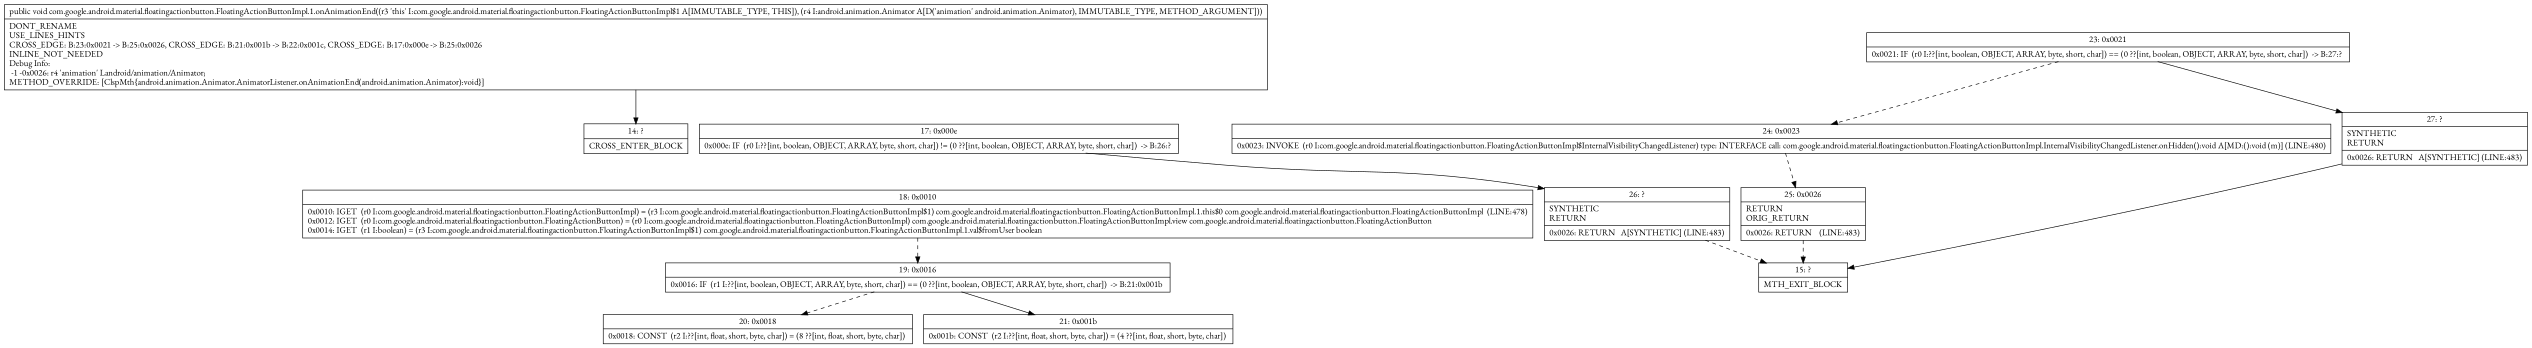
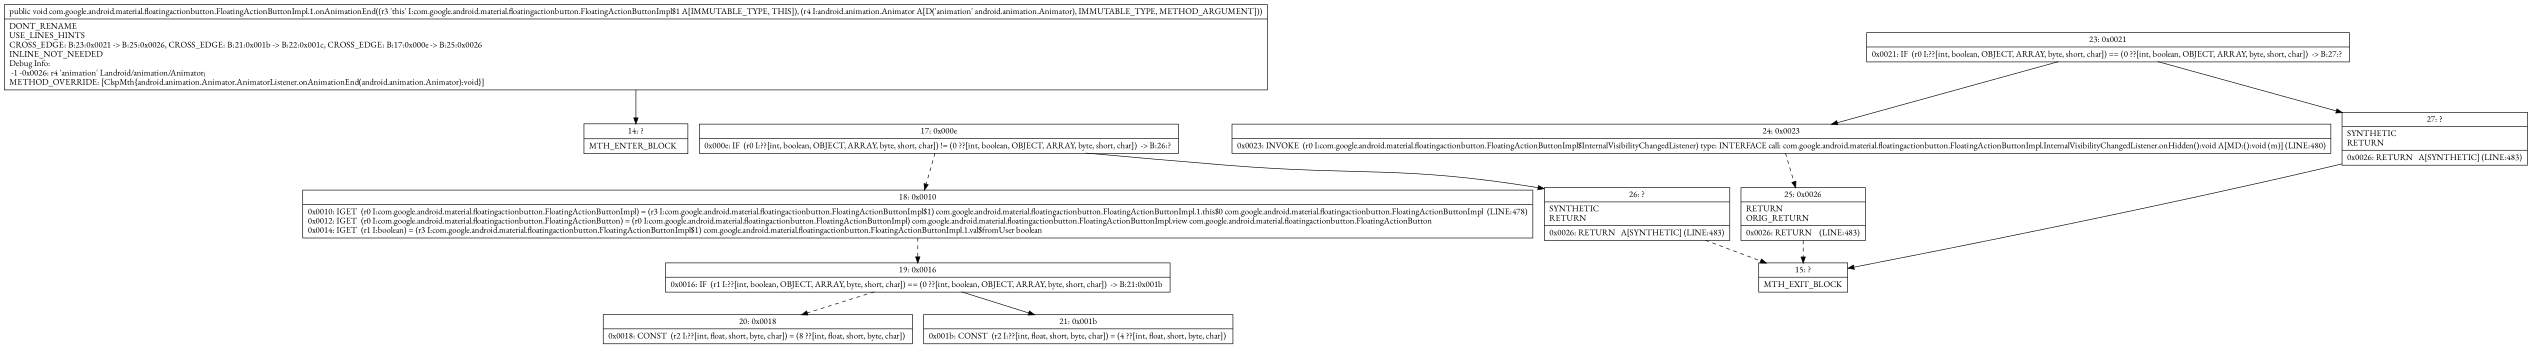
(1948, 92) -> (1948, 92)
(636, 146) -> (633, 146)
none -> (931, 169)
